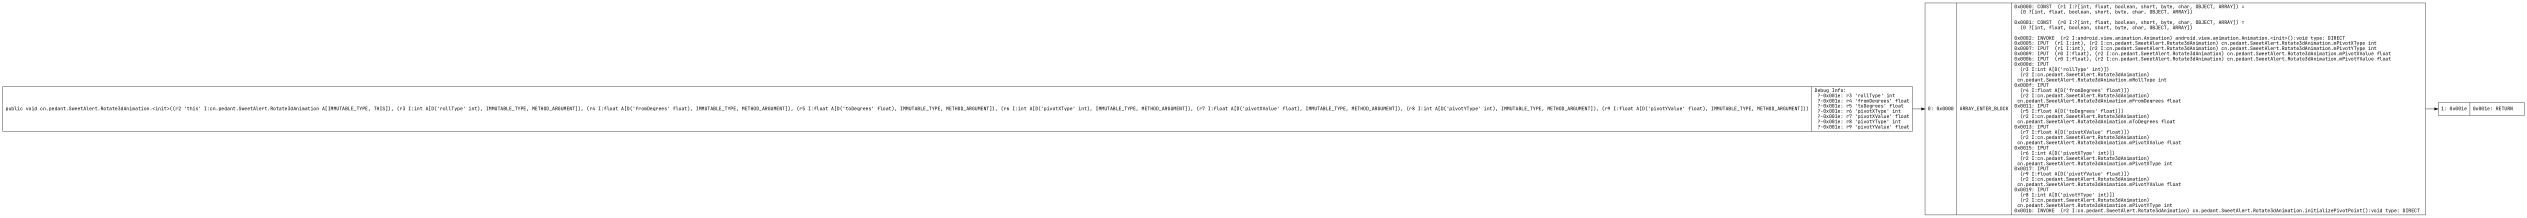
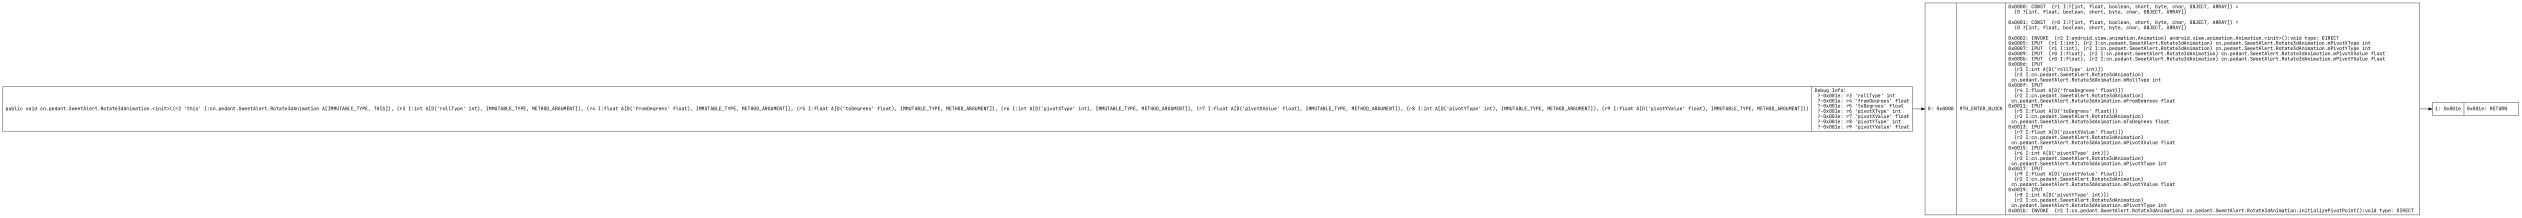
(1984, 109) -> (1981, 109)
